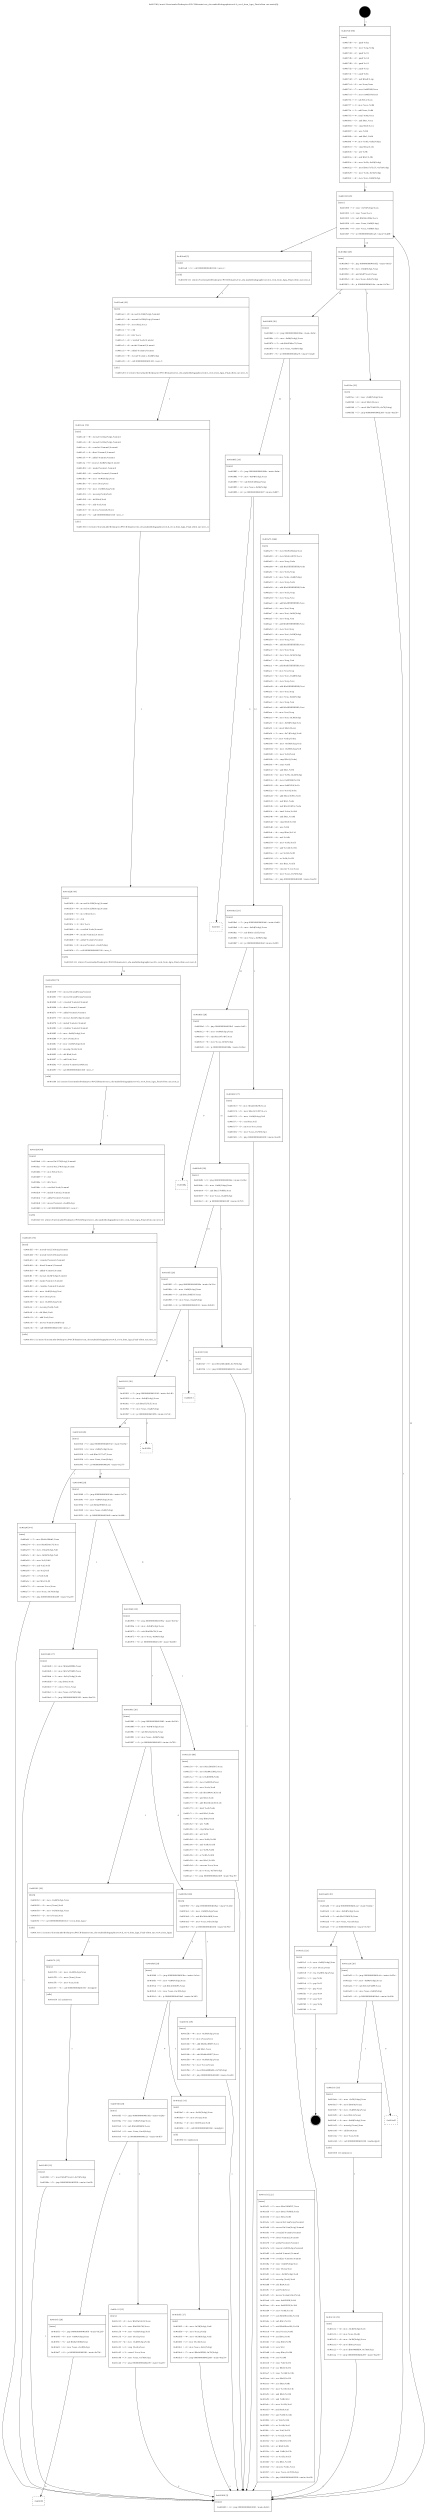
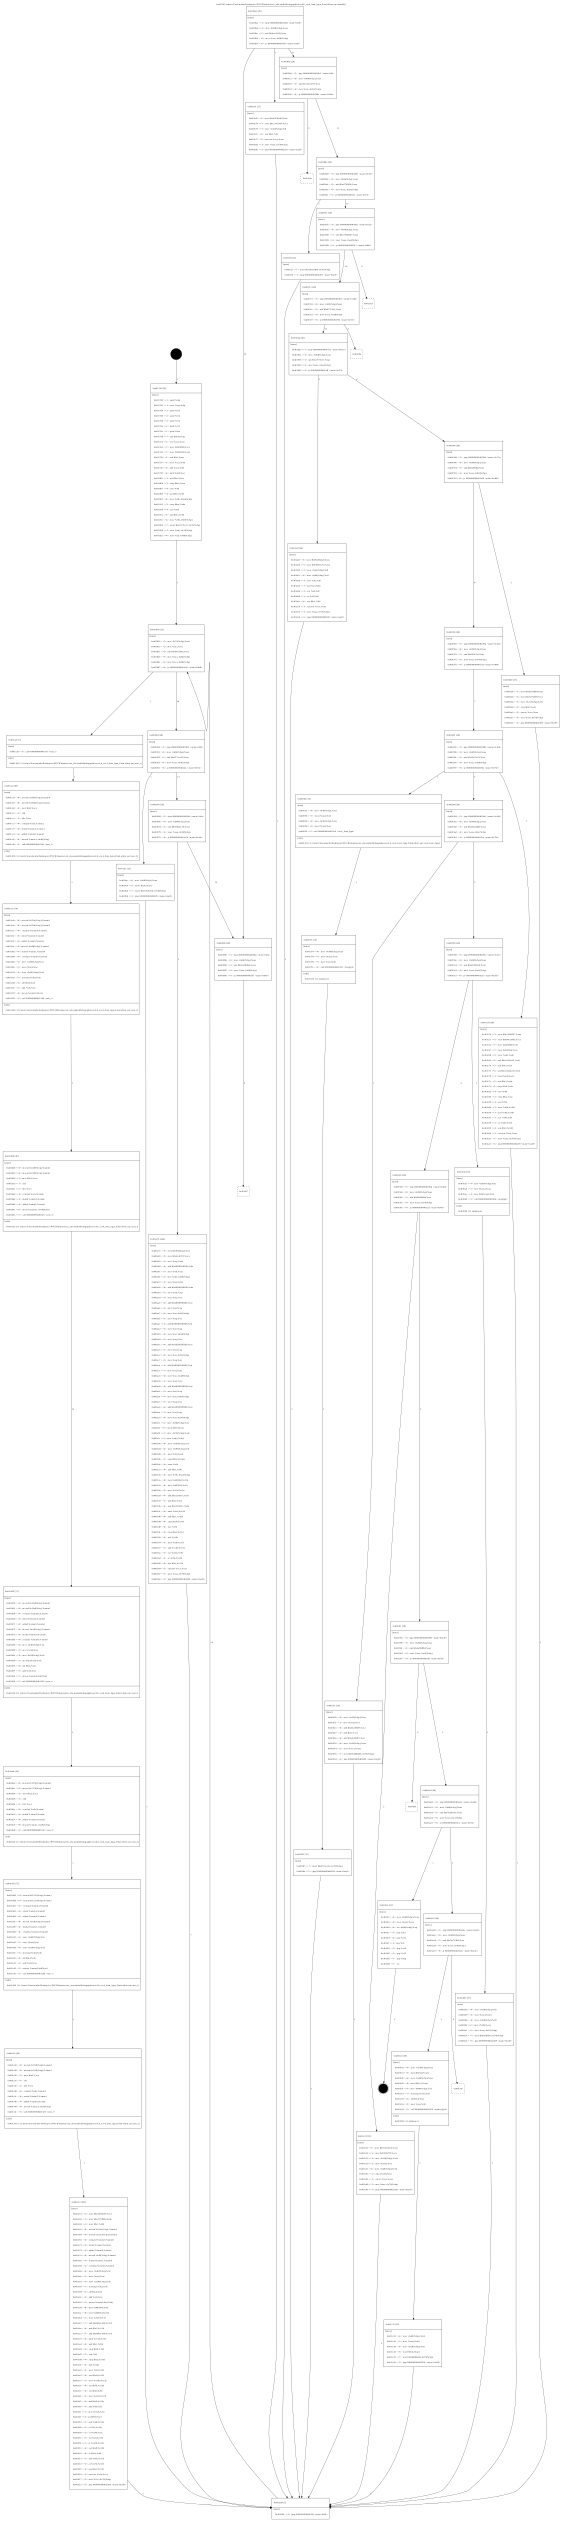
(254, 700) -> (243, 491)
(179, 1697) -> (528, 892)
none -> (435, 1724)
none -> (73, 2089)
